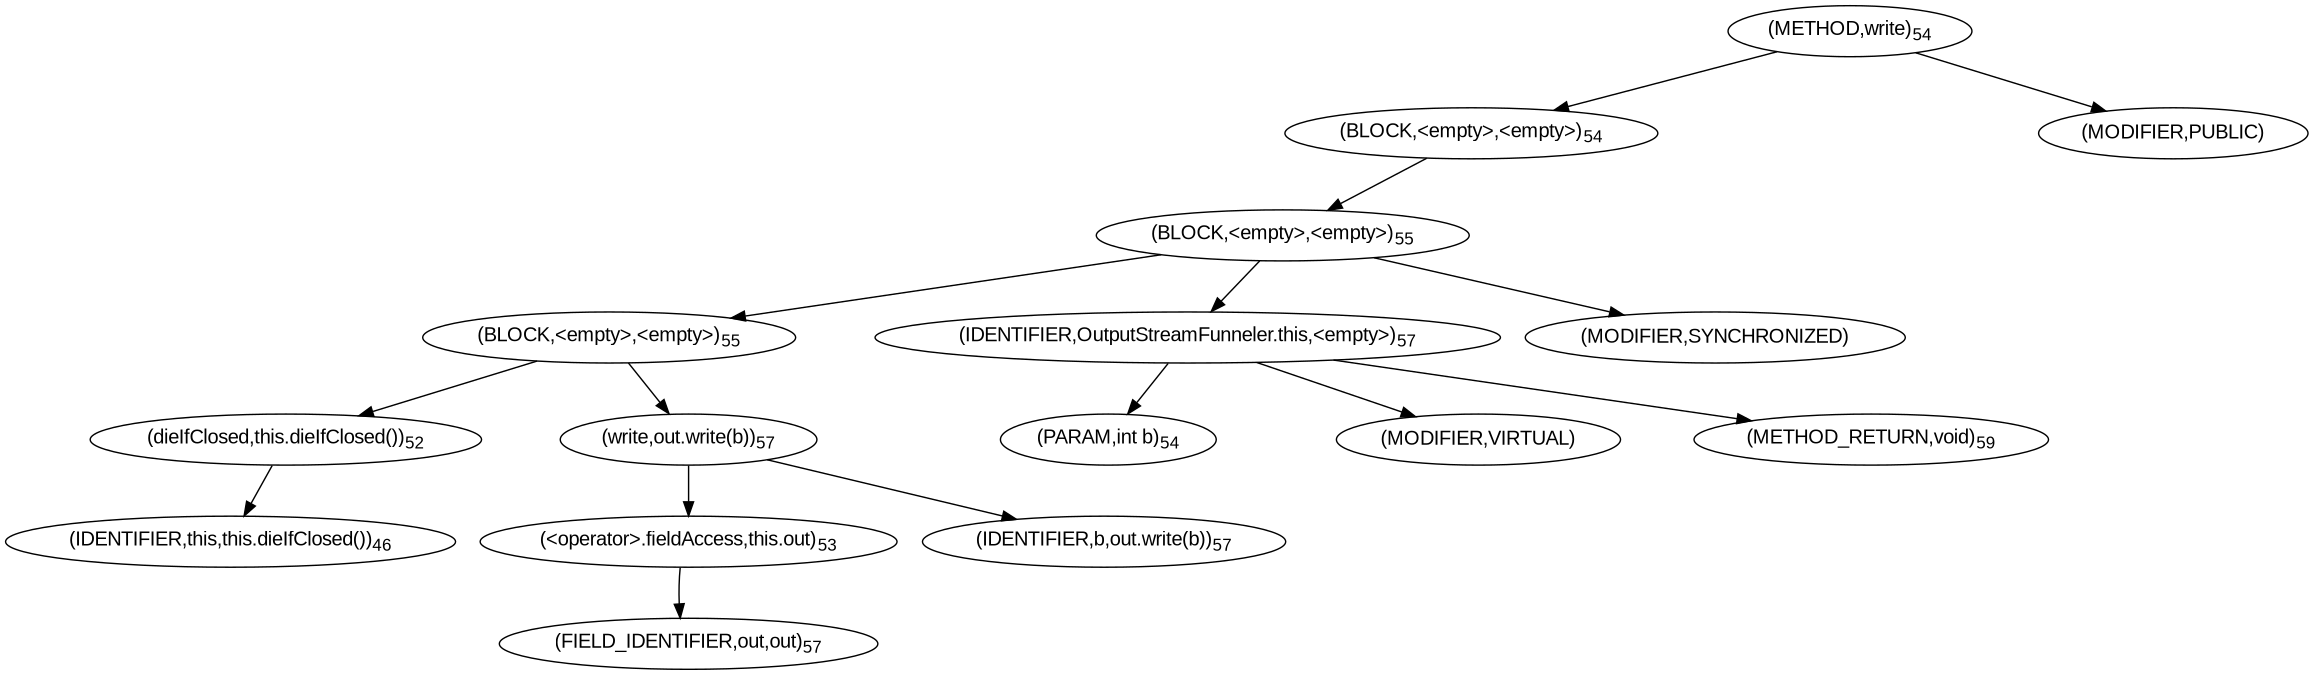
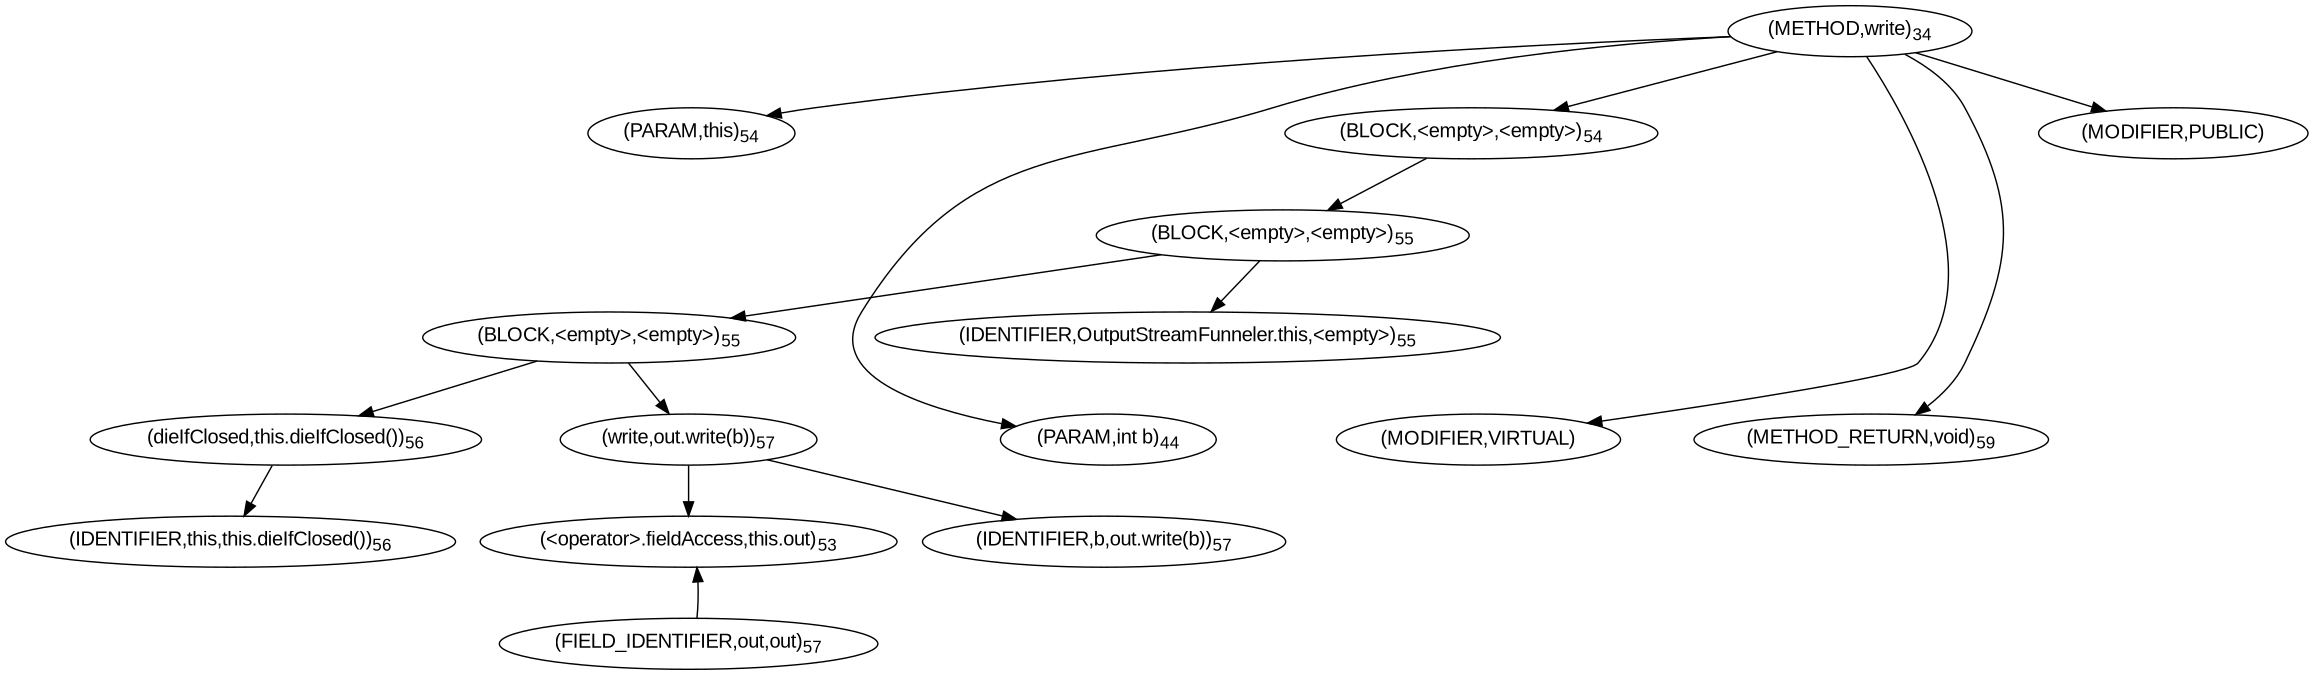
(1922, 29) -> (1922, 29)
none -> (691, 133)
(1407, 335) -> (1407, 335)
(1715, 337) -> none
(1152, 383) -> (1165, 135)
(1329, 387) -> (1920, 359)
(1535, 389) -> (2003, 223)
(415, 437) -> (415, 437)
(1170, 437) -> (1170, 437)
(382, 540) -> (382, 540)
(679, 586) -> (698, 600)
